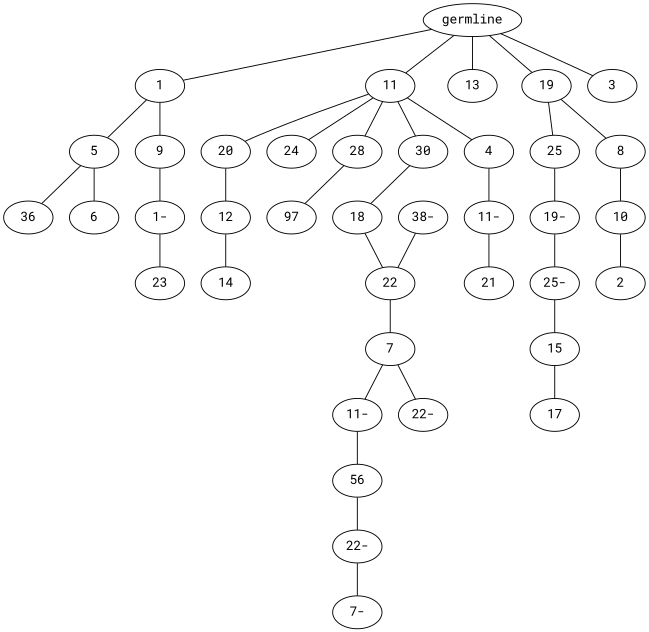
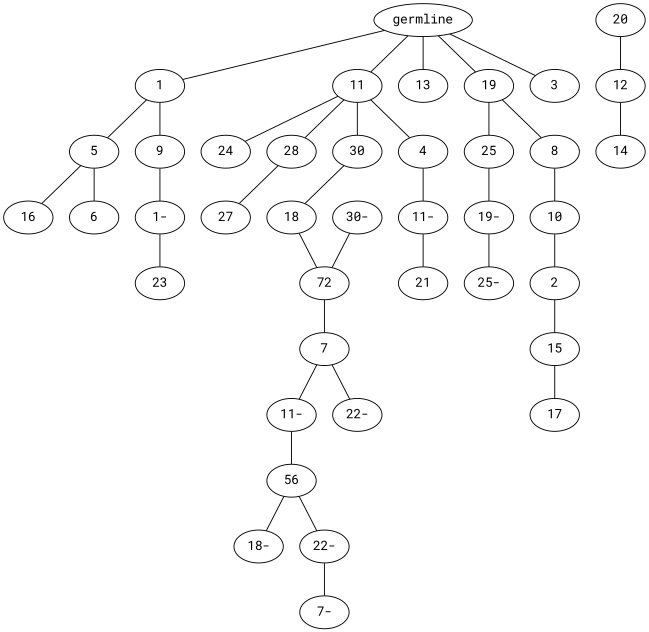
(306, 116) -> none
(28, 218) -> (28, 218)
(292, 218) -> (226, 218)
(423, 218) -> (357, 218)
(390, 283) -> (324, 283)
(555, 316) -> (555, 316)
none -> (259, 547)
